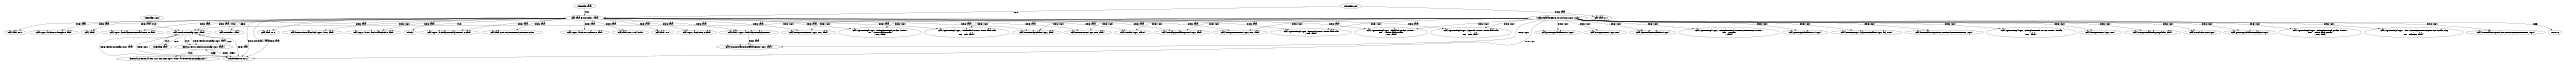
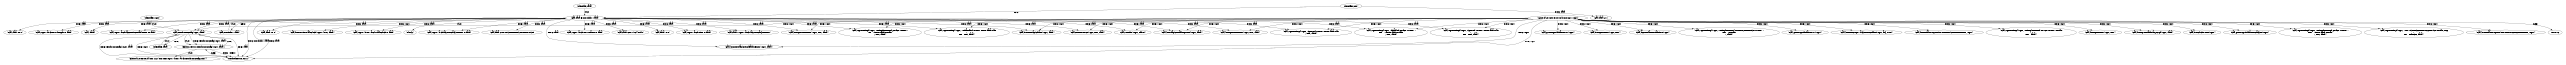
(1558, 18) -> (1558, 18)
(2153, 32) -> (2153, 32)
(749, 39) -> (614, 44)
